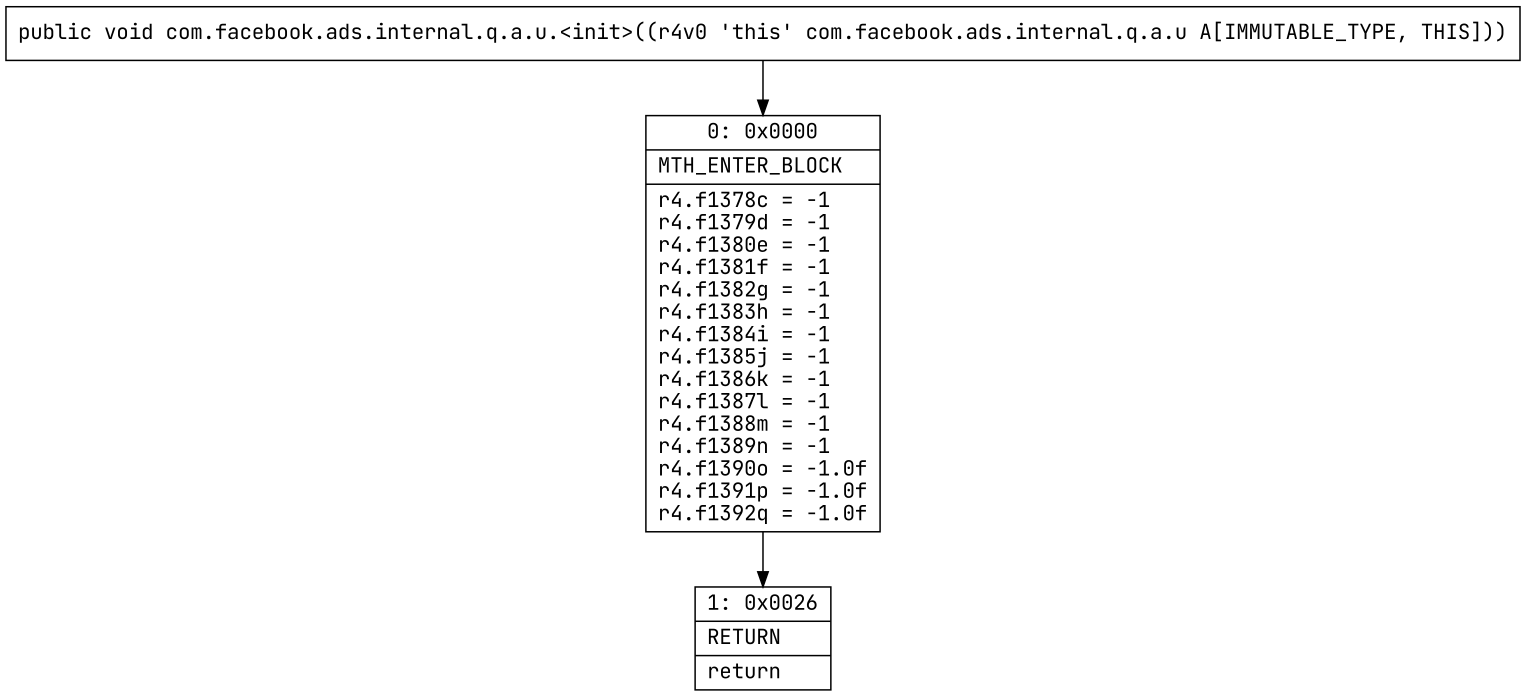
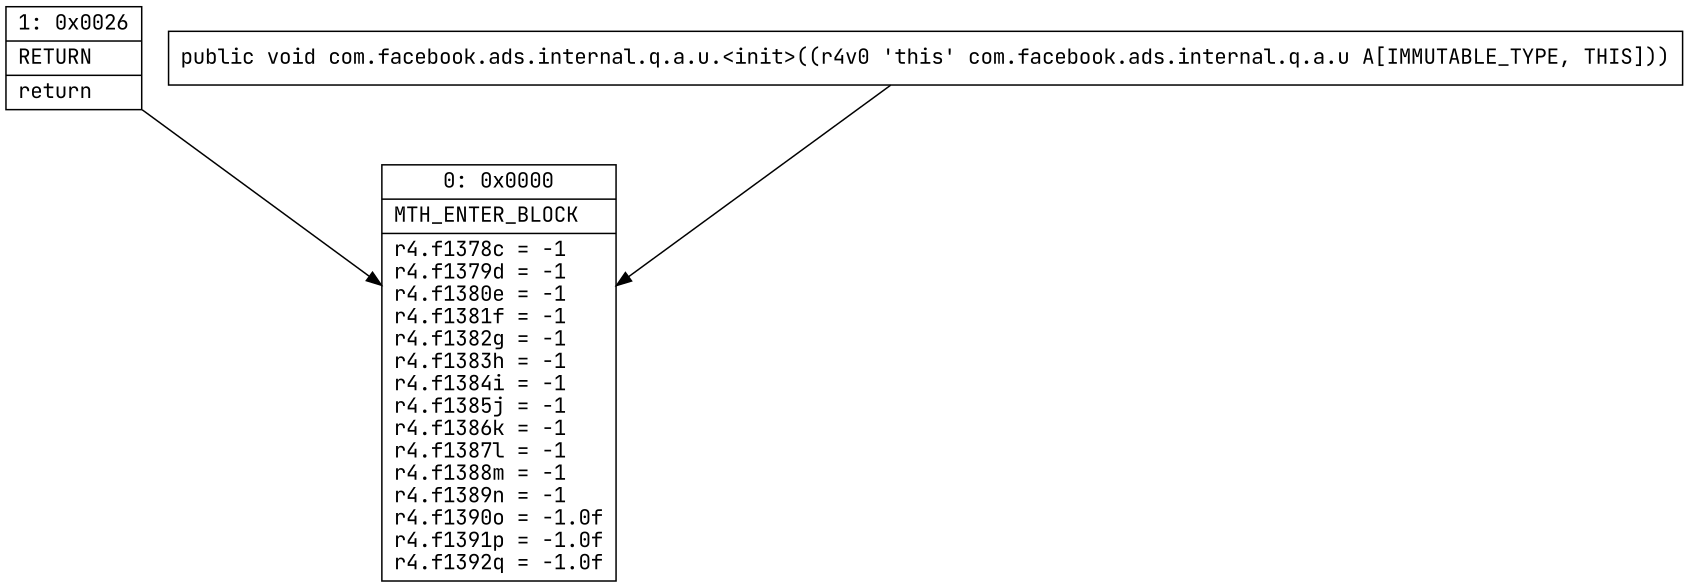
(763, 552) -> (256, 193)
